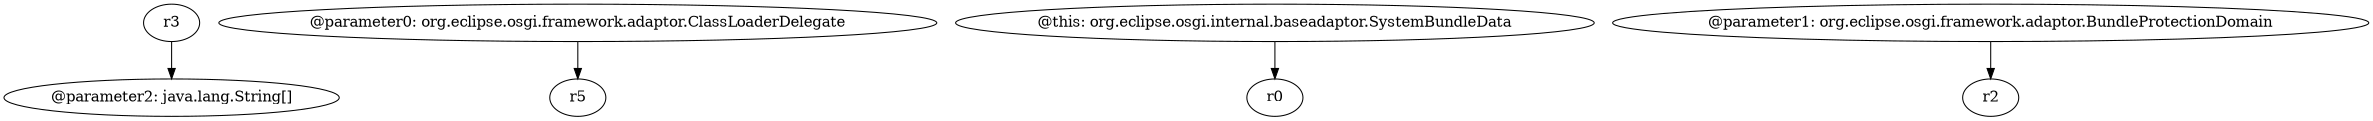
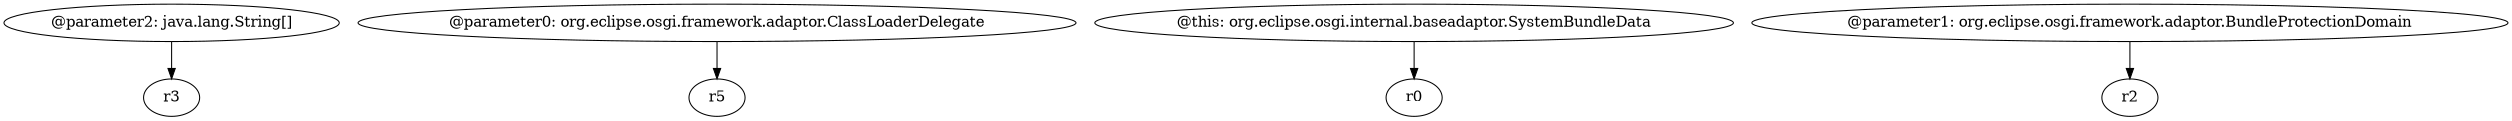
(172, 55) -> (172, 55)
